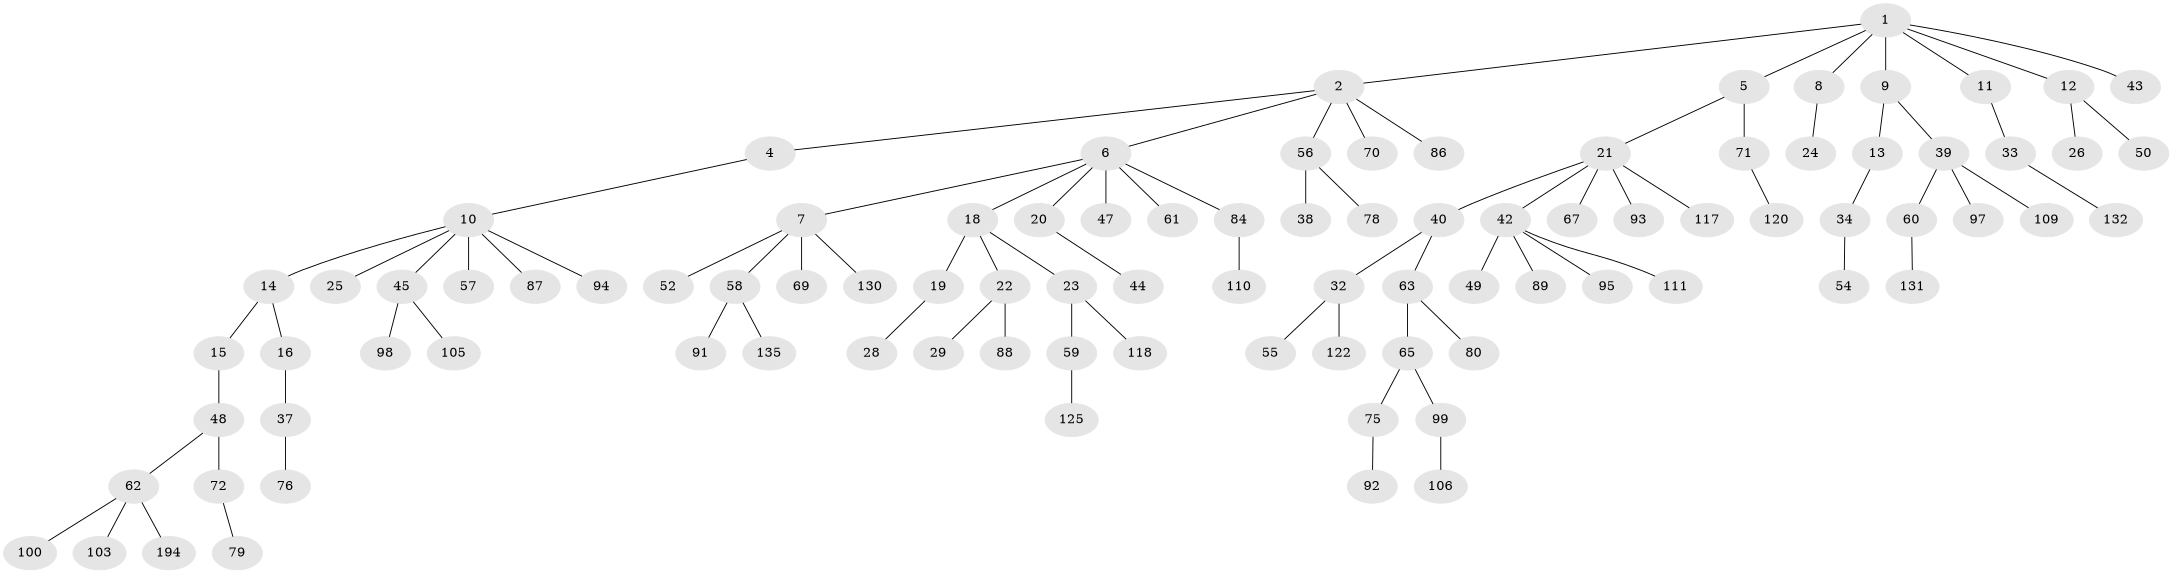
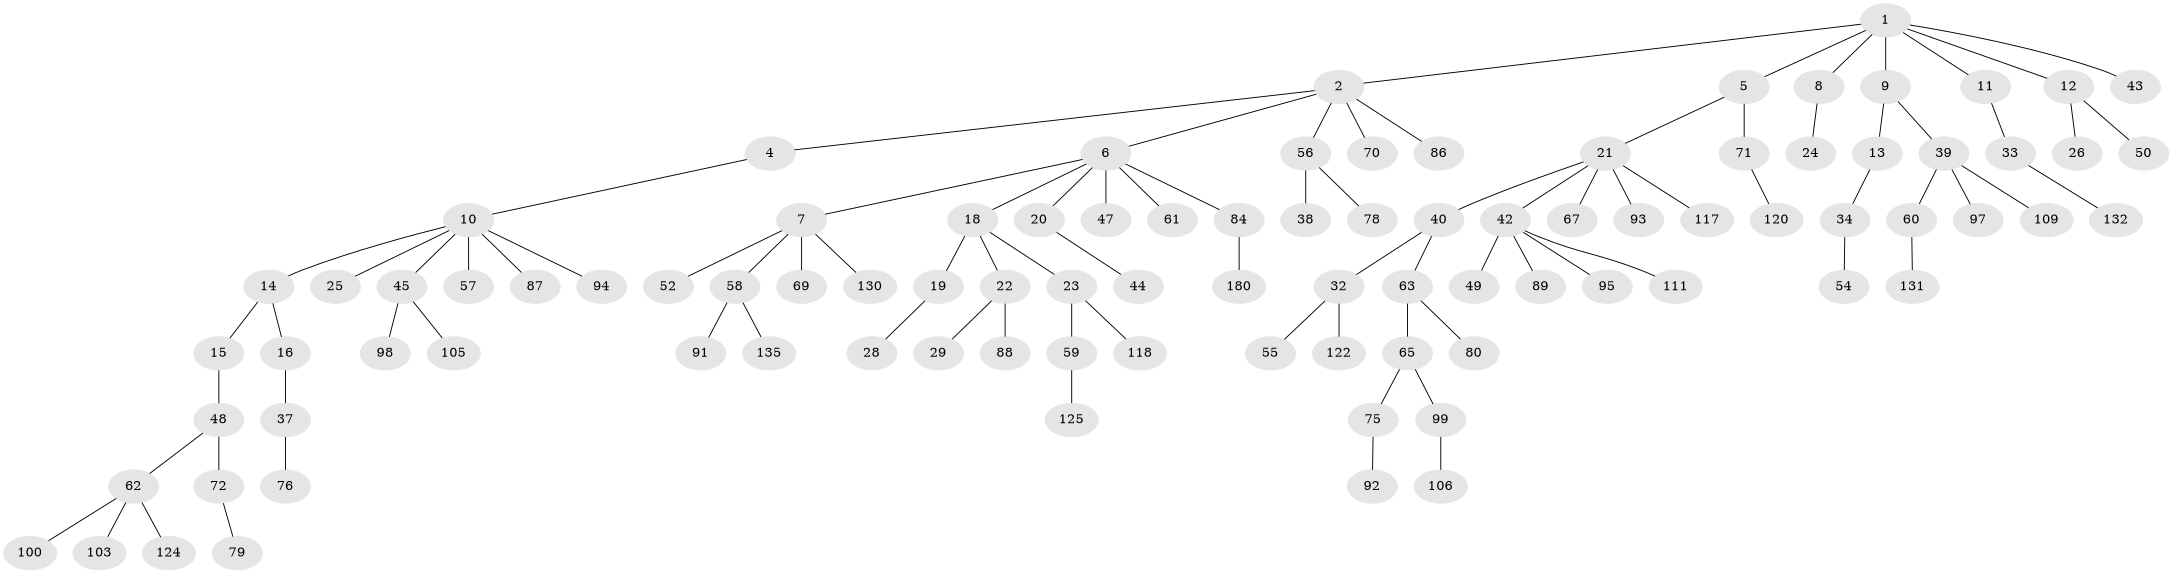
(1239, 287) -> (1239, 287)
(169, 553) -> (169, 553)
